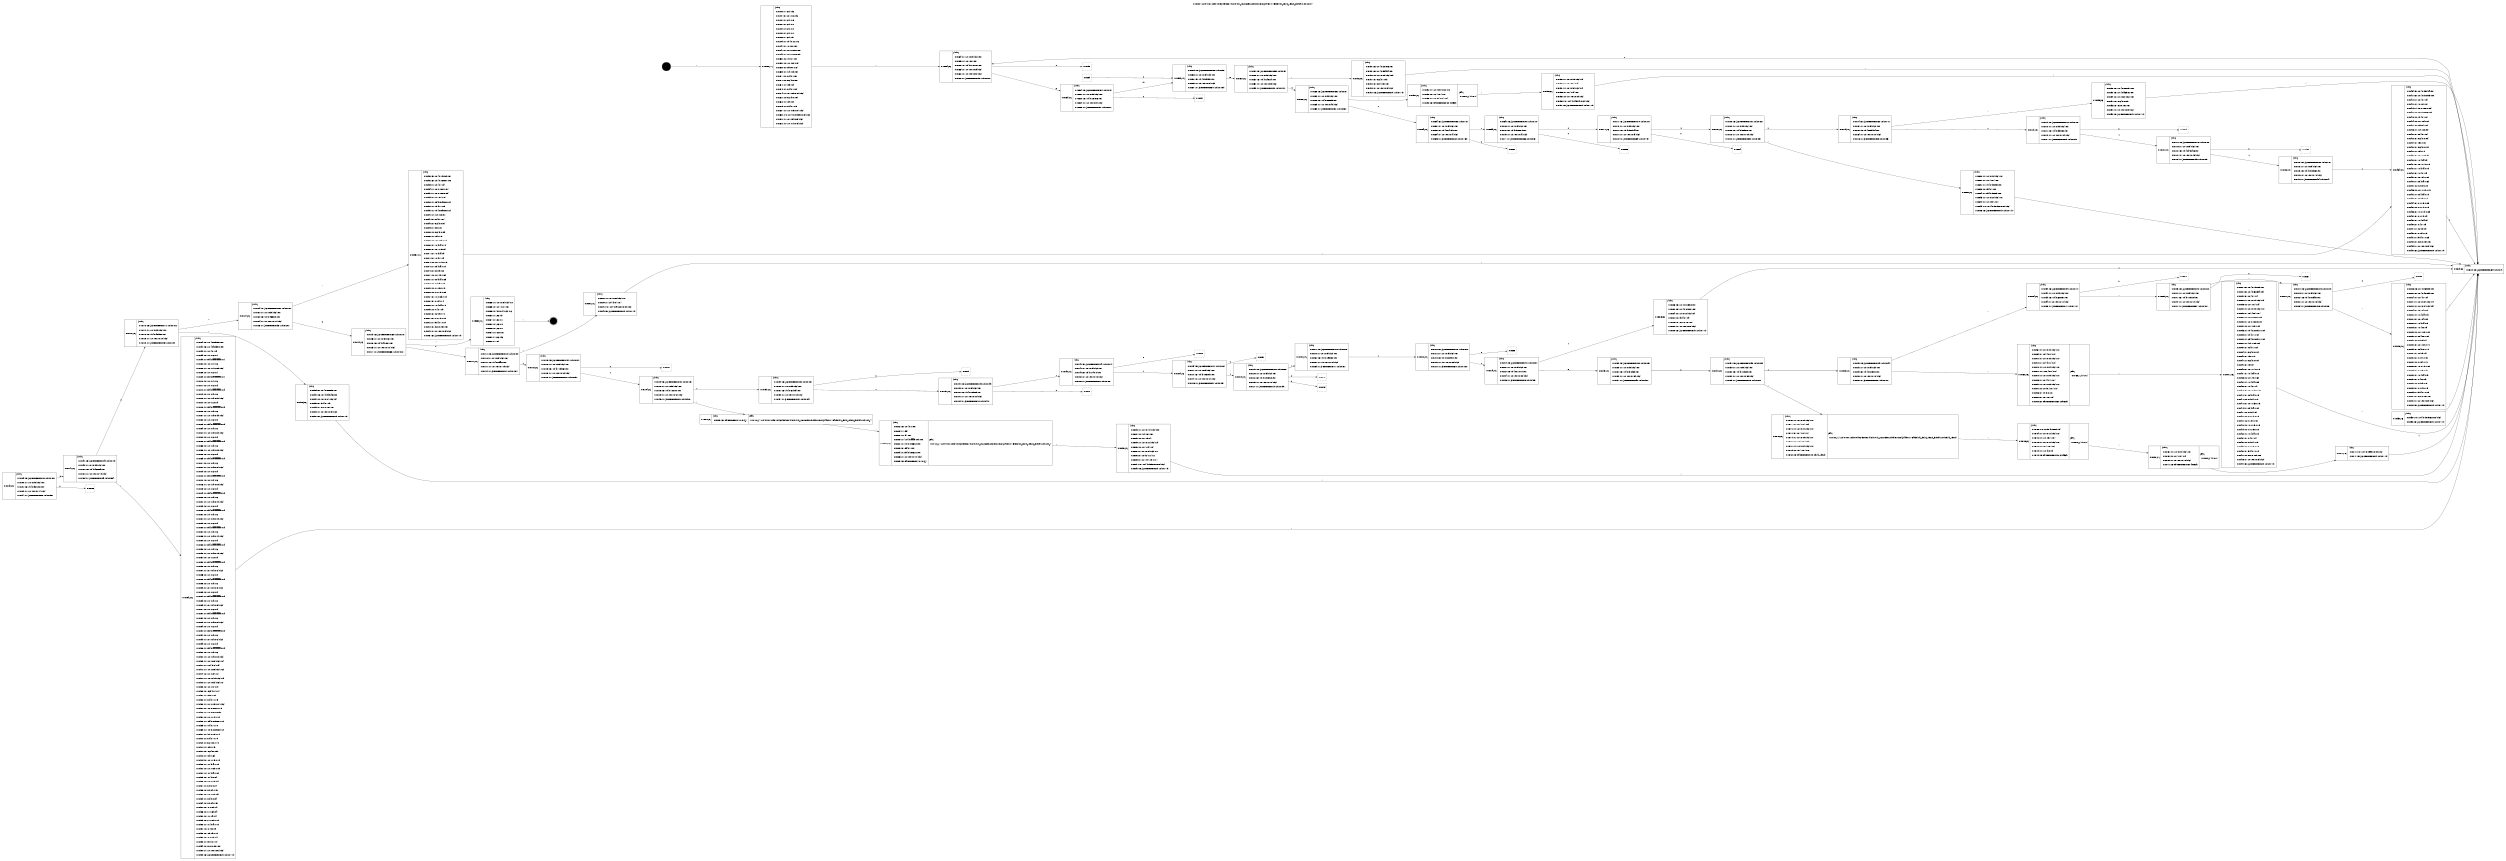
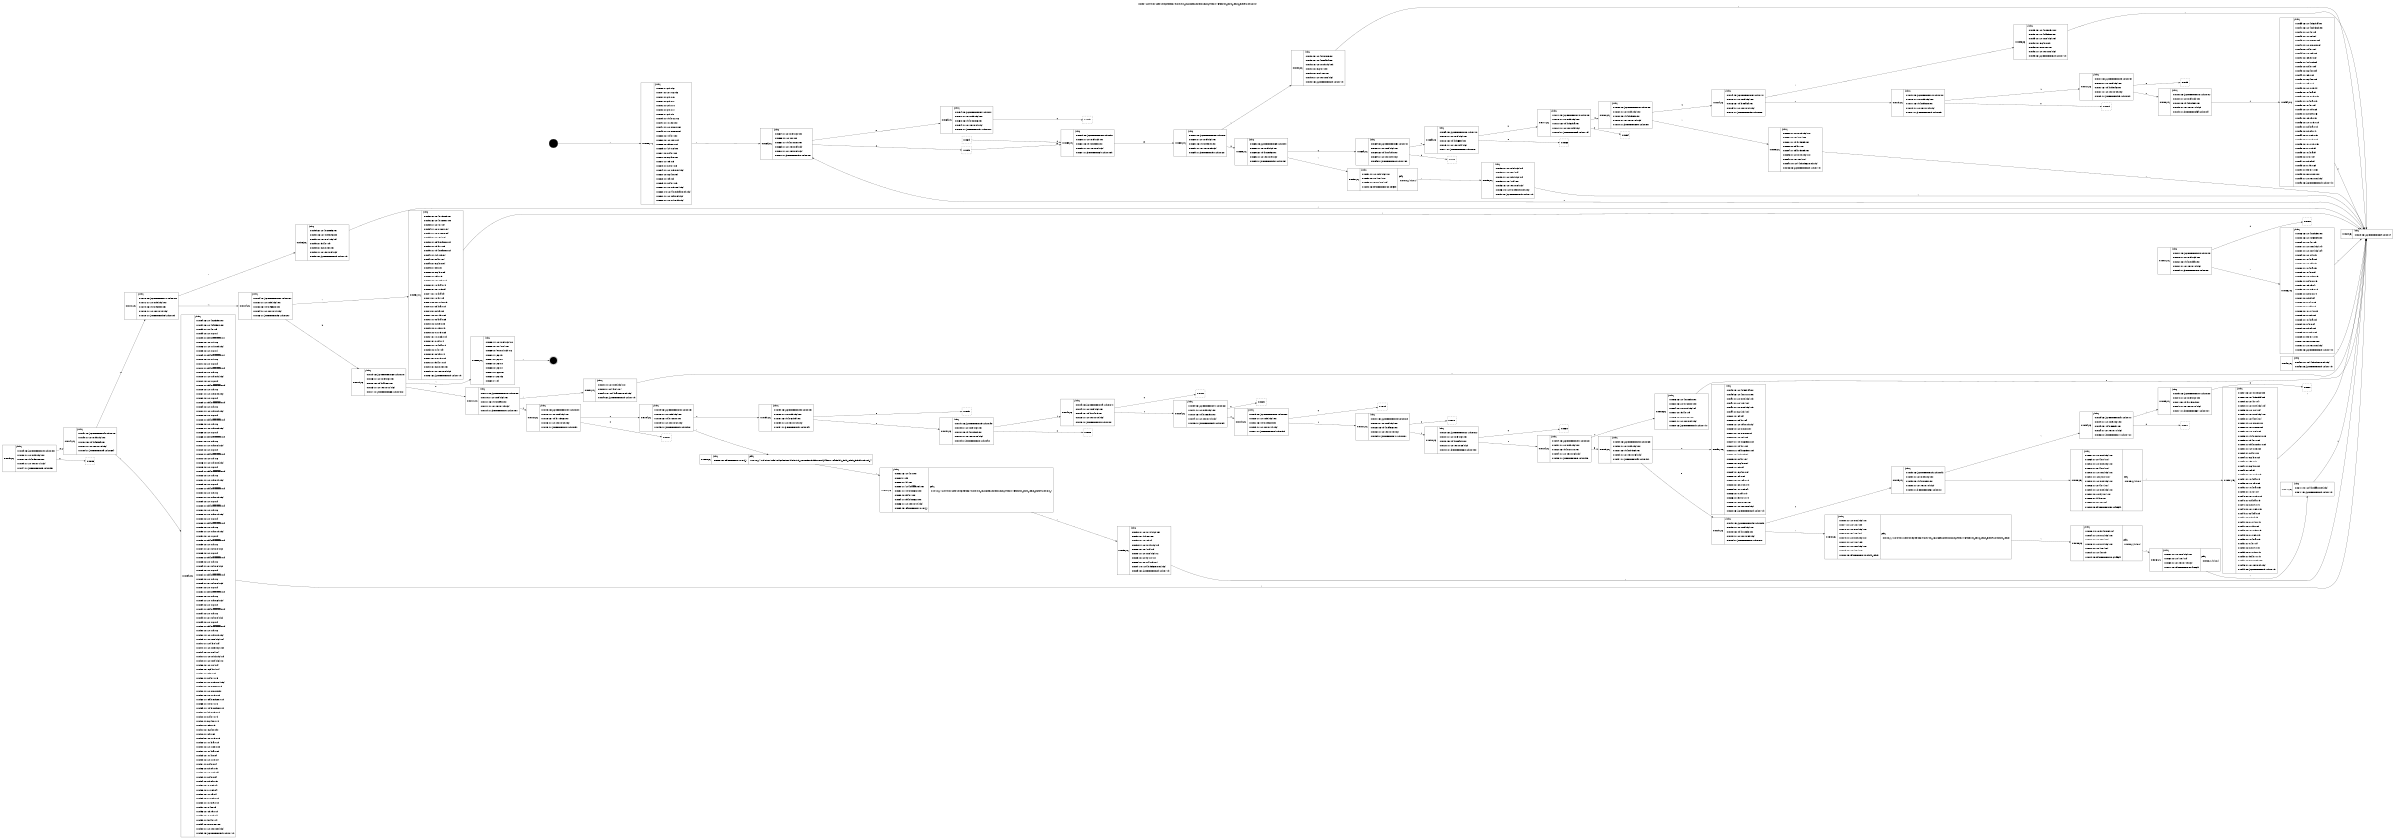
(1142, 88) -> (1015, 147)
(1434, 255) -> (1406, 214)
(2245, 280) -> none
(1302, 377) -> (1428, 423)
none -> (1738, 450)
